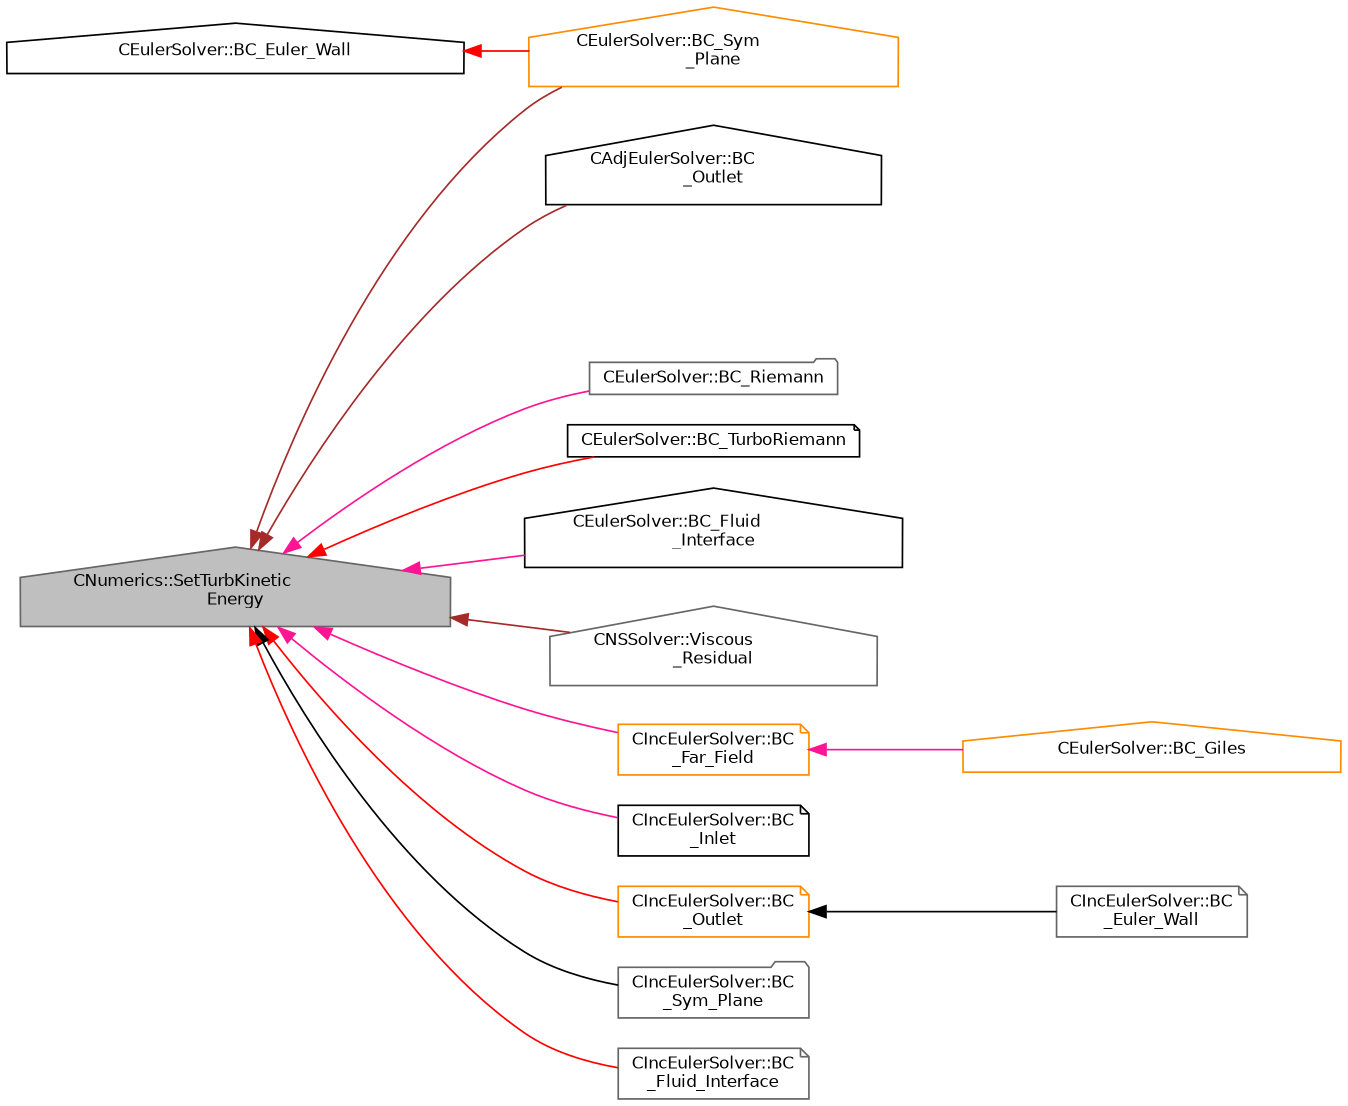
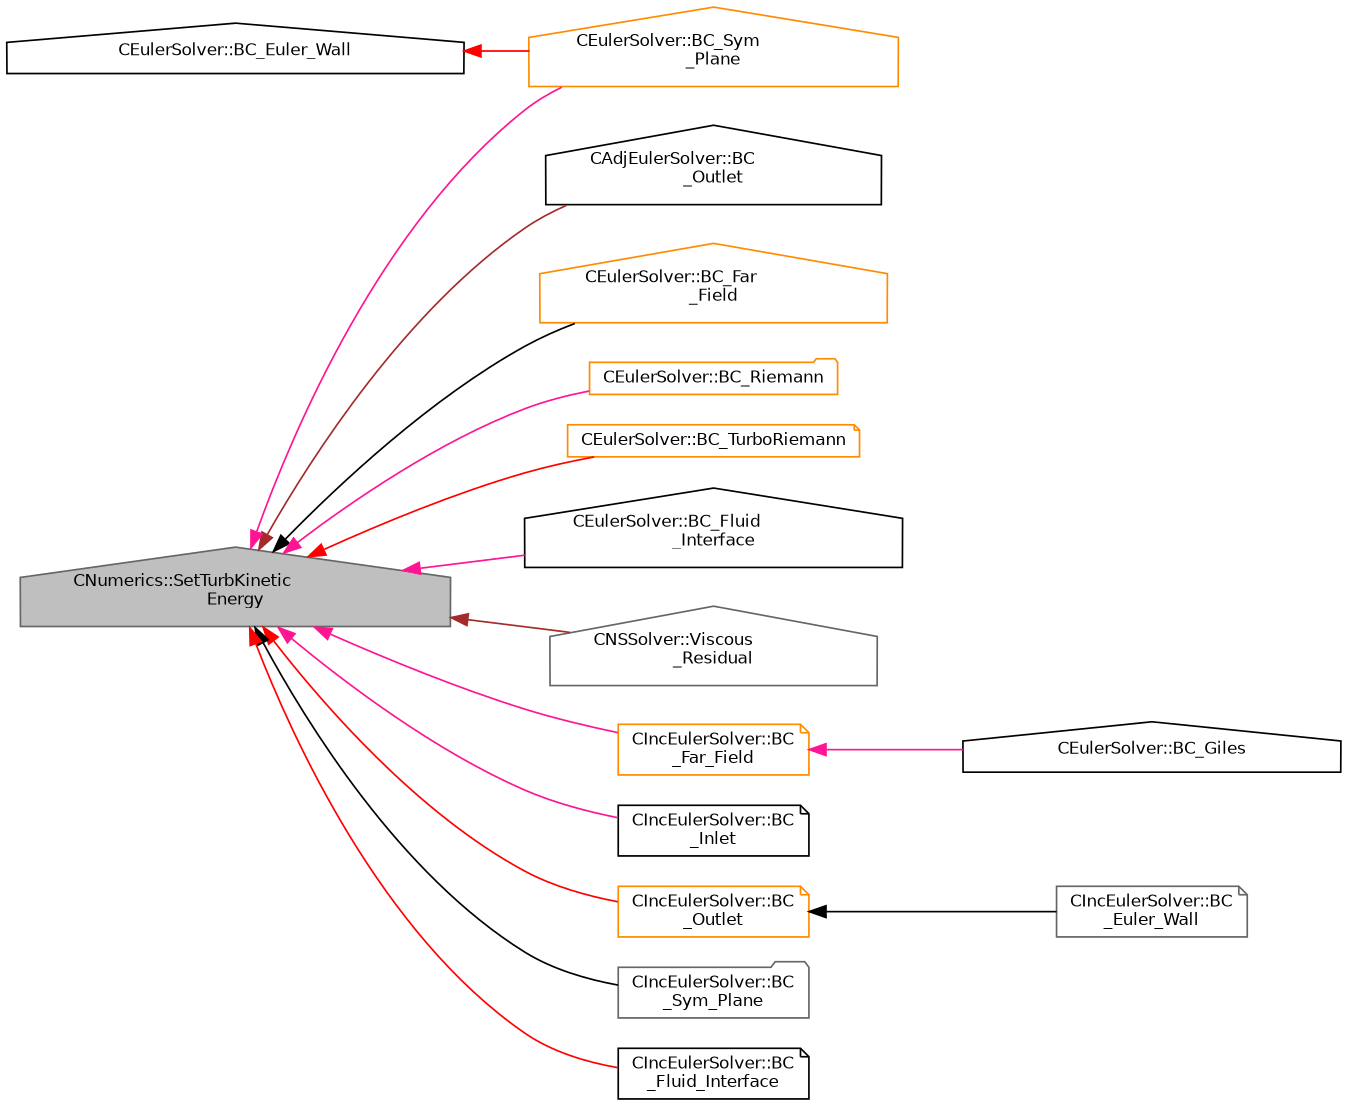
(375, 285) -> (375, 285)
none -> (714, 287)
(714, 378) -> (714, 378)
(714, 441) -> (714, 441)
(1152, 750) -> (1152, 750)
(714, 1074) -> (714, 1074)
